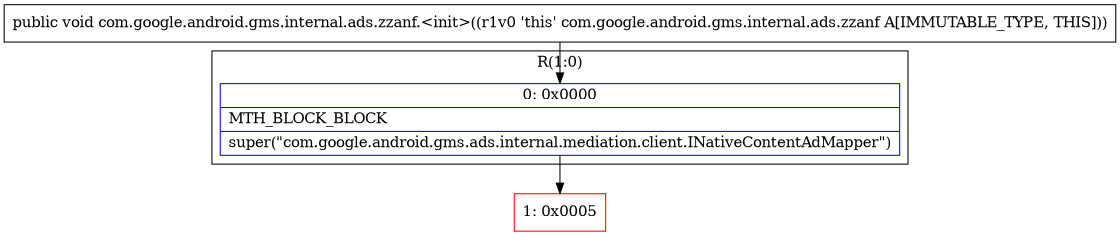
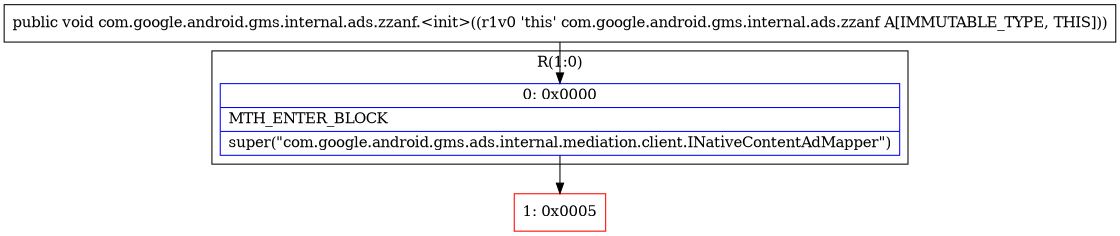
(308, 119) -> (309, 119)
